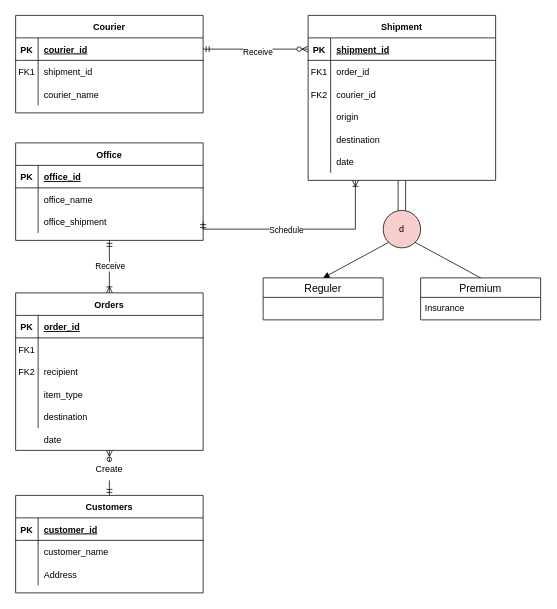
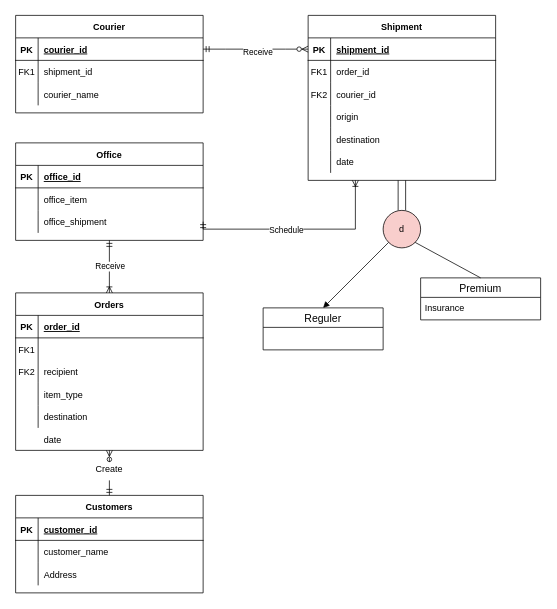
(70, 200) -> (69, 200)
(323, 299) -> (323, 329)
